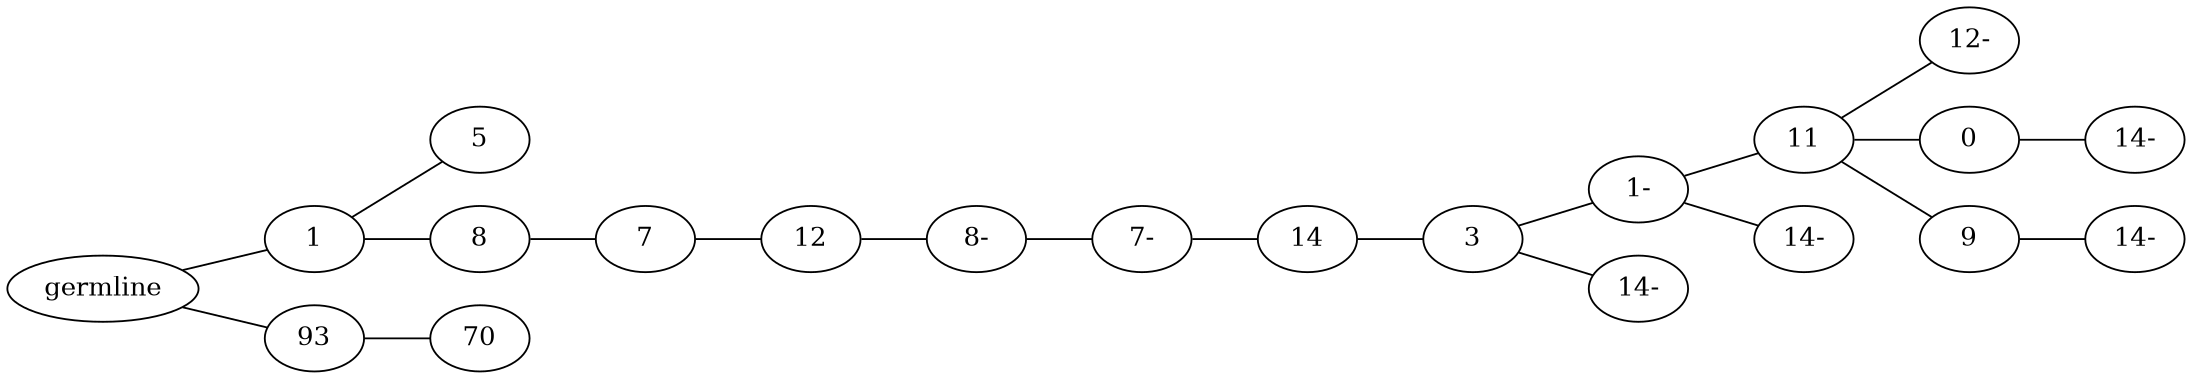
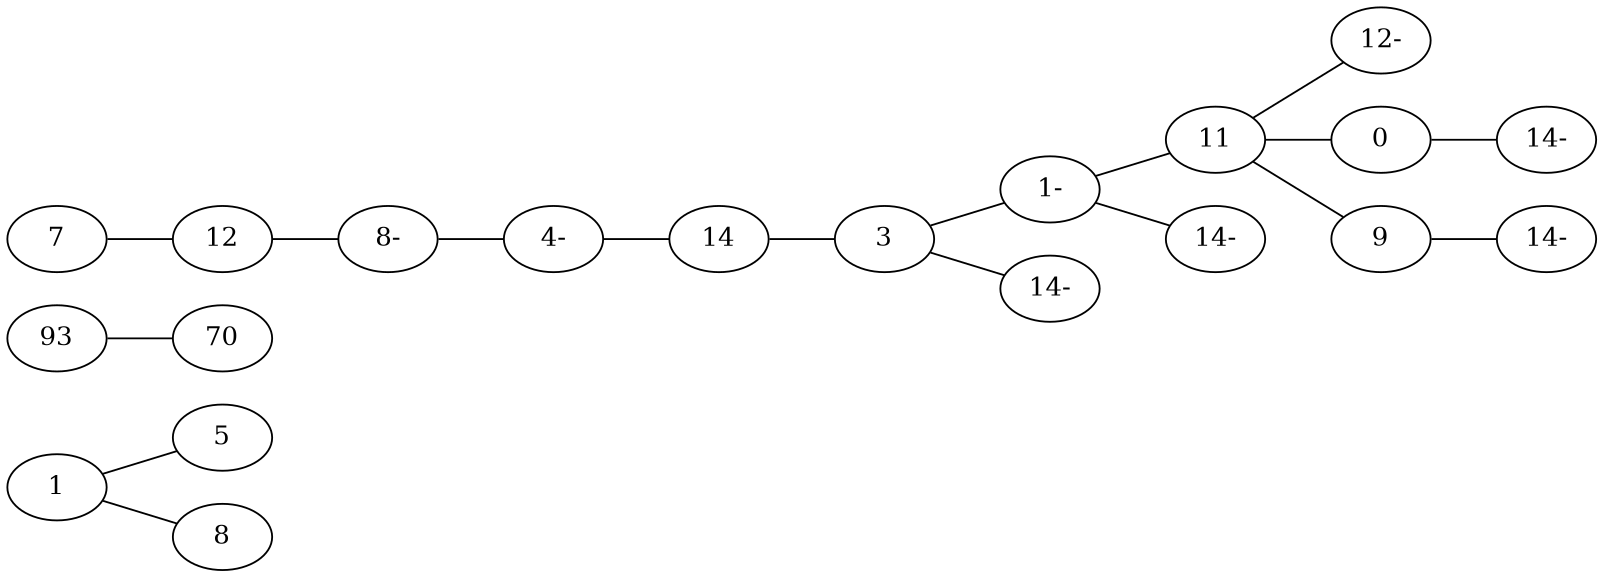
(563, 239) -> none
(1142, 239) -> (554, 239)
(103, 289) -> none
